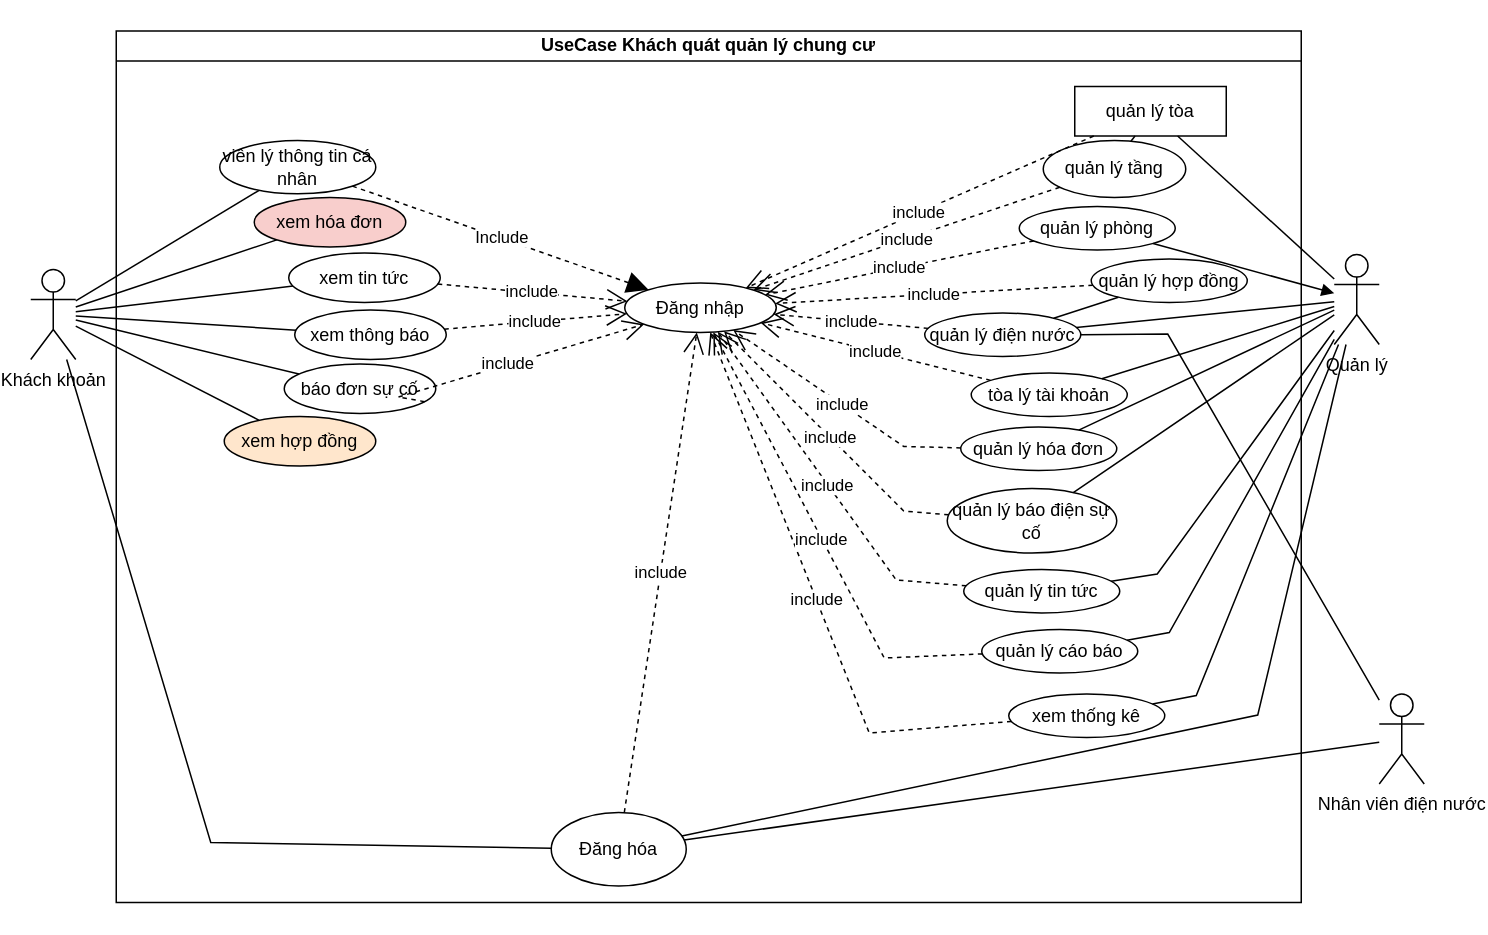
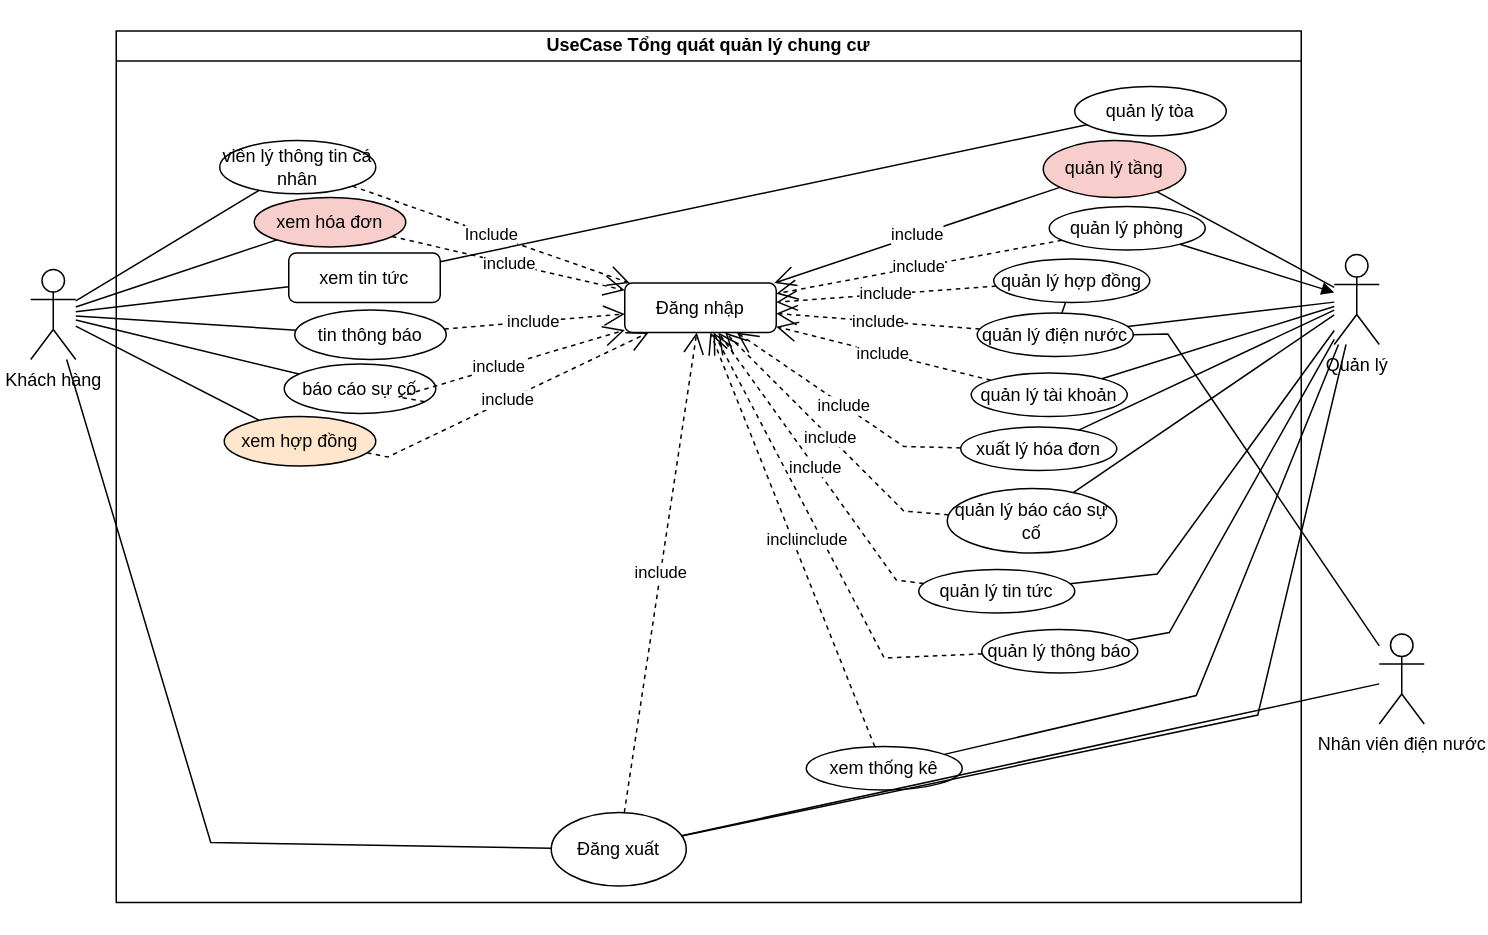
(709, 46) -> (709, 46)
(1151, 111) -> (1151, 111)
(1133, 138) -> (1245, 239)
(1115, 169) -> (1115, 169)
(1256, 207) -> (806, 184)
(902, 219) -> none
(1097, 228) -> (1127, 228)
(907, 238) -> (917, 235)
none -> (546, 272)
(365, 278) -> (365, 278)
(614, 278) -> (613, 277)
(1169, 281) -> (1072, 281)
(530, 292) -> none
(701, 308) -> (701, 308)
(371, 335) -> (371, 335)
(1003, 335) -> (1055, 335)
(54, 381) -> (54, 381)
(360, 389) -> (360, 389)
(1049, 395) -> (1049, 395)
none -> (507, 400)
(1039, 449) -> (1039, 449)
(1032, 521) -> (1032, 521)
(1042, 591) -> (997, 591)
(1060, 652) -> (1060, 652)
(1087, 716) -> (884, 768)
(1402, 739) -> (1402, 679)
(619, 850) -> (619, 850)
